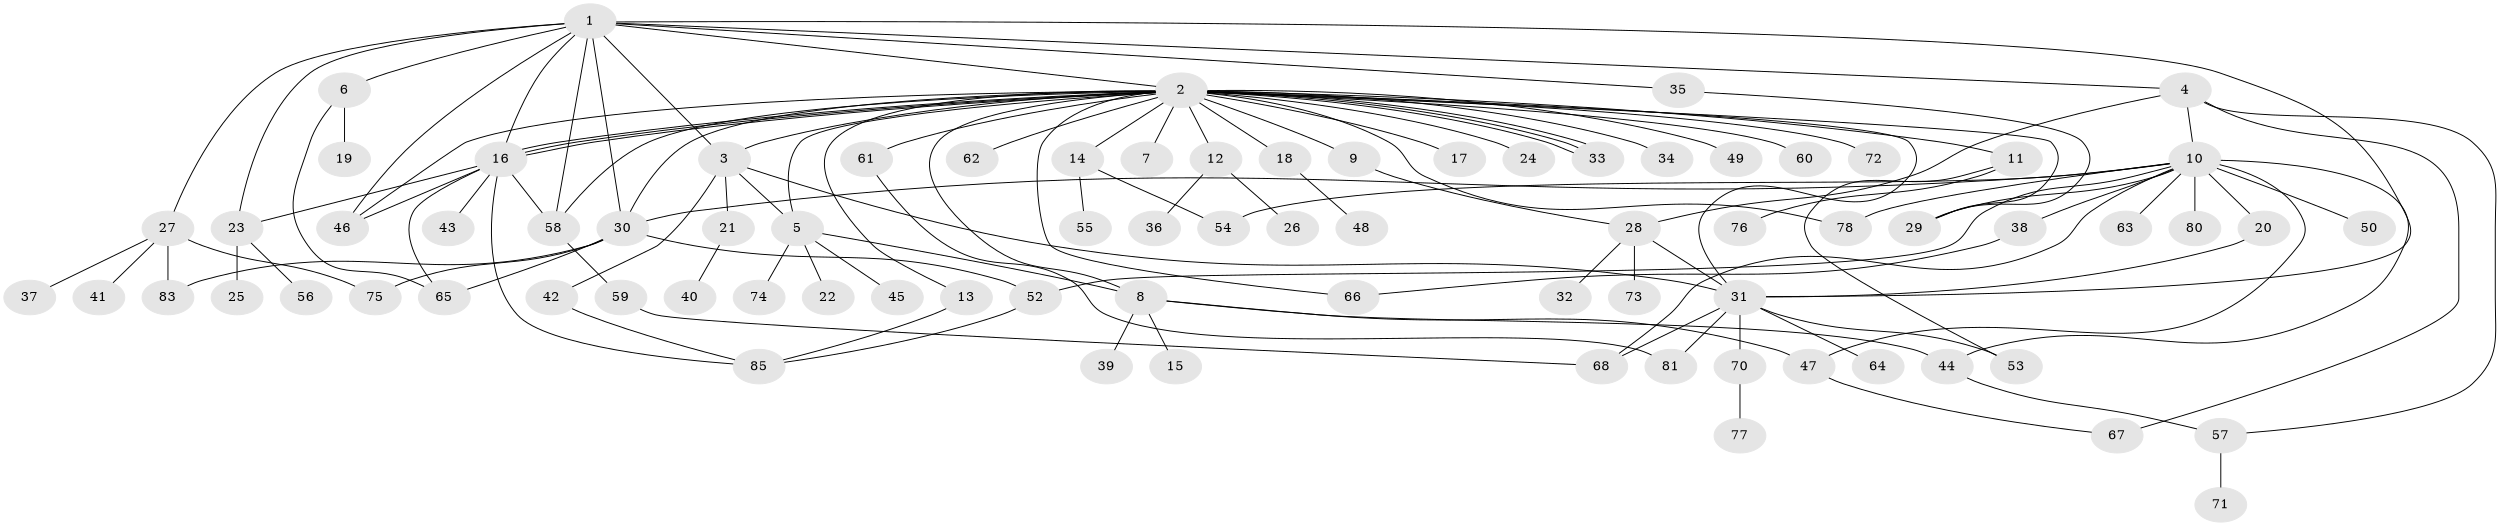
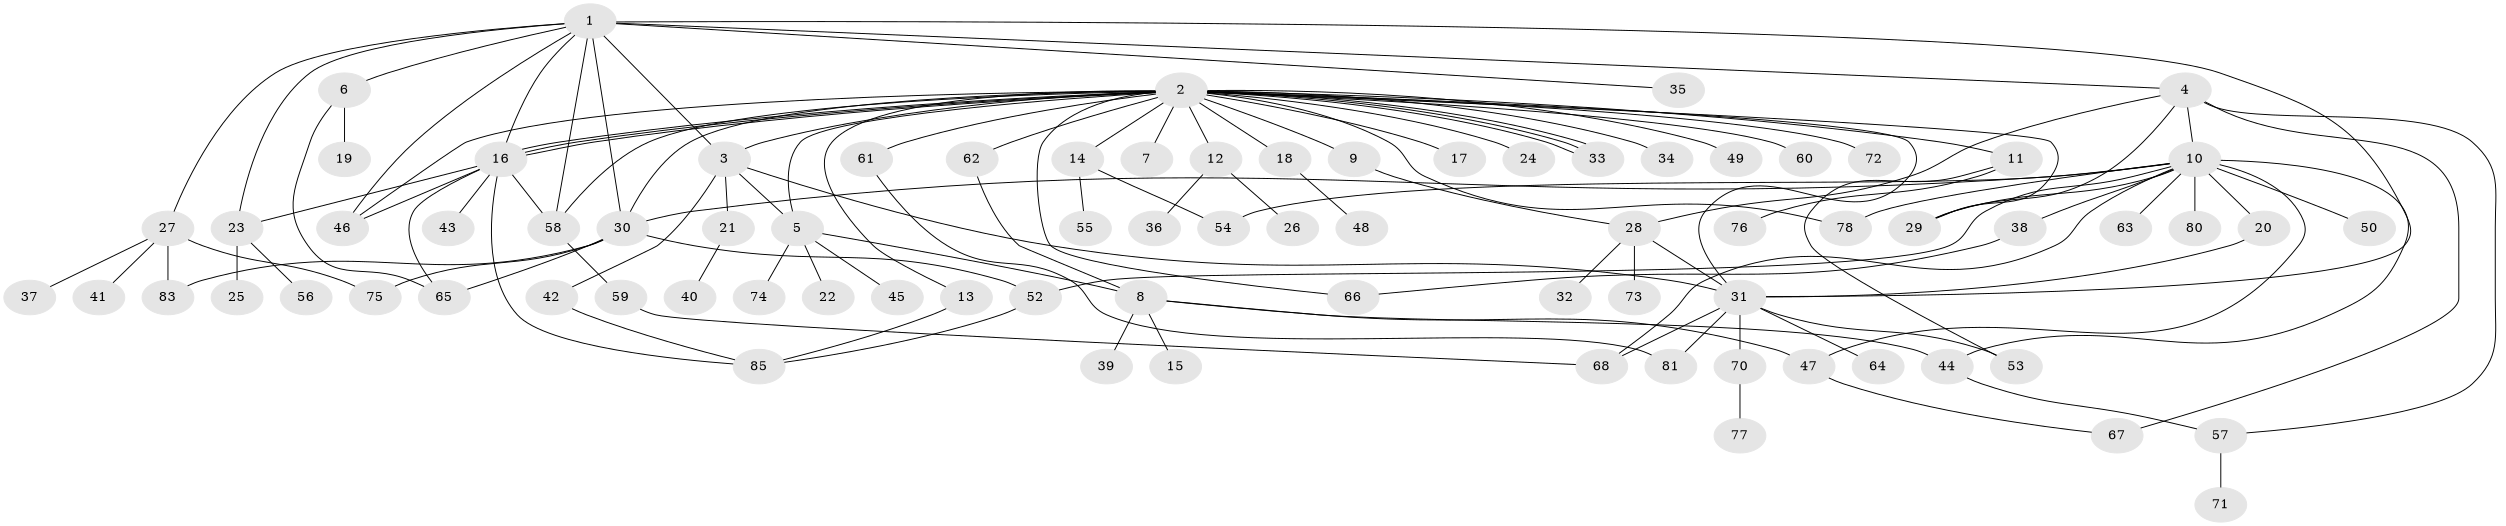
(886, 56) -> none
(1993, 118) -> (2123, 160)
(930, 160) -> (1032, 251)
